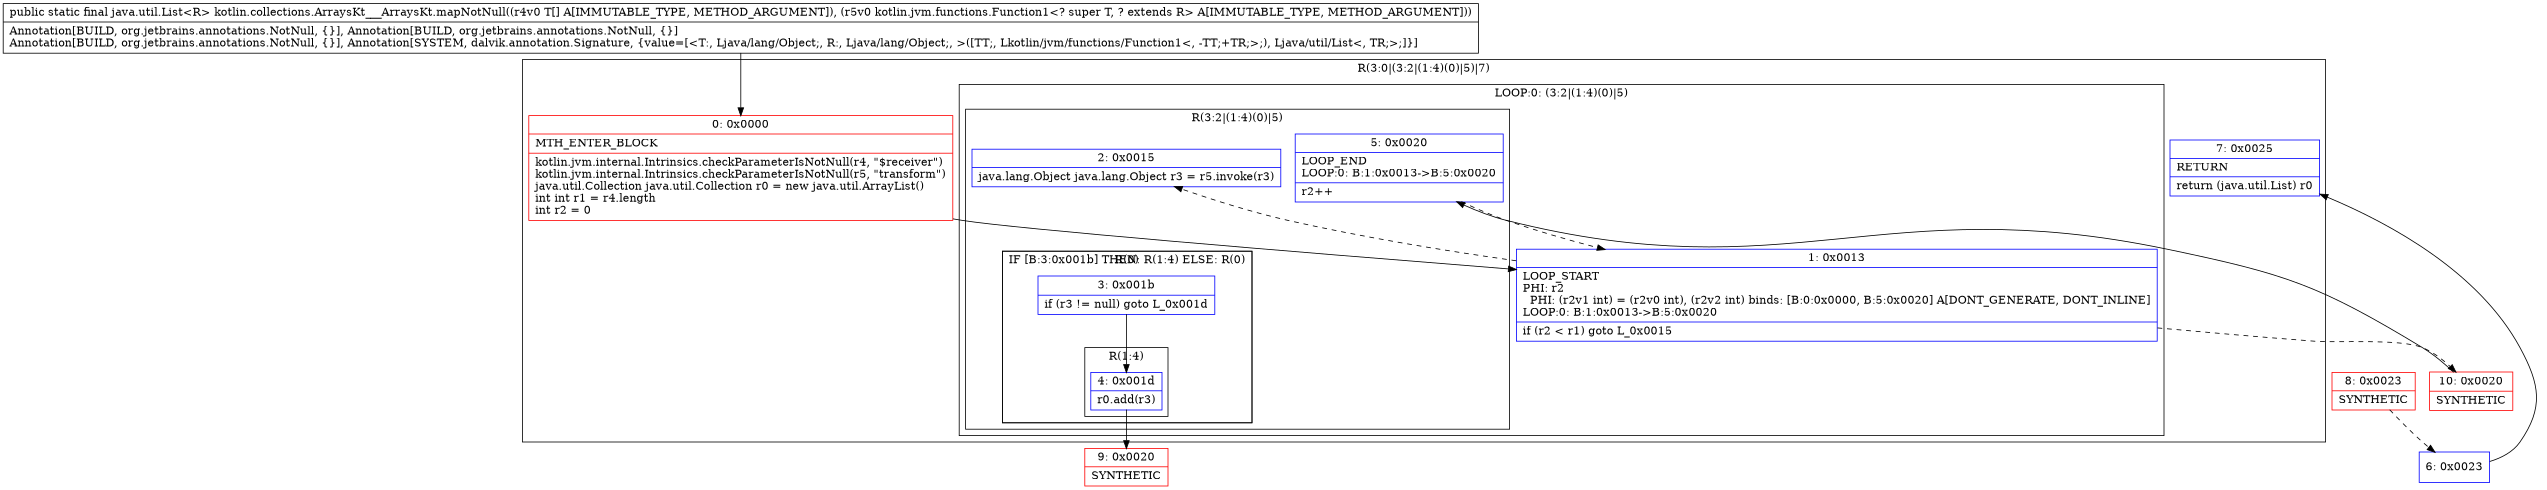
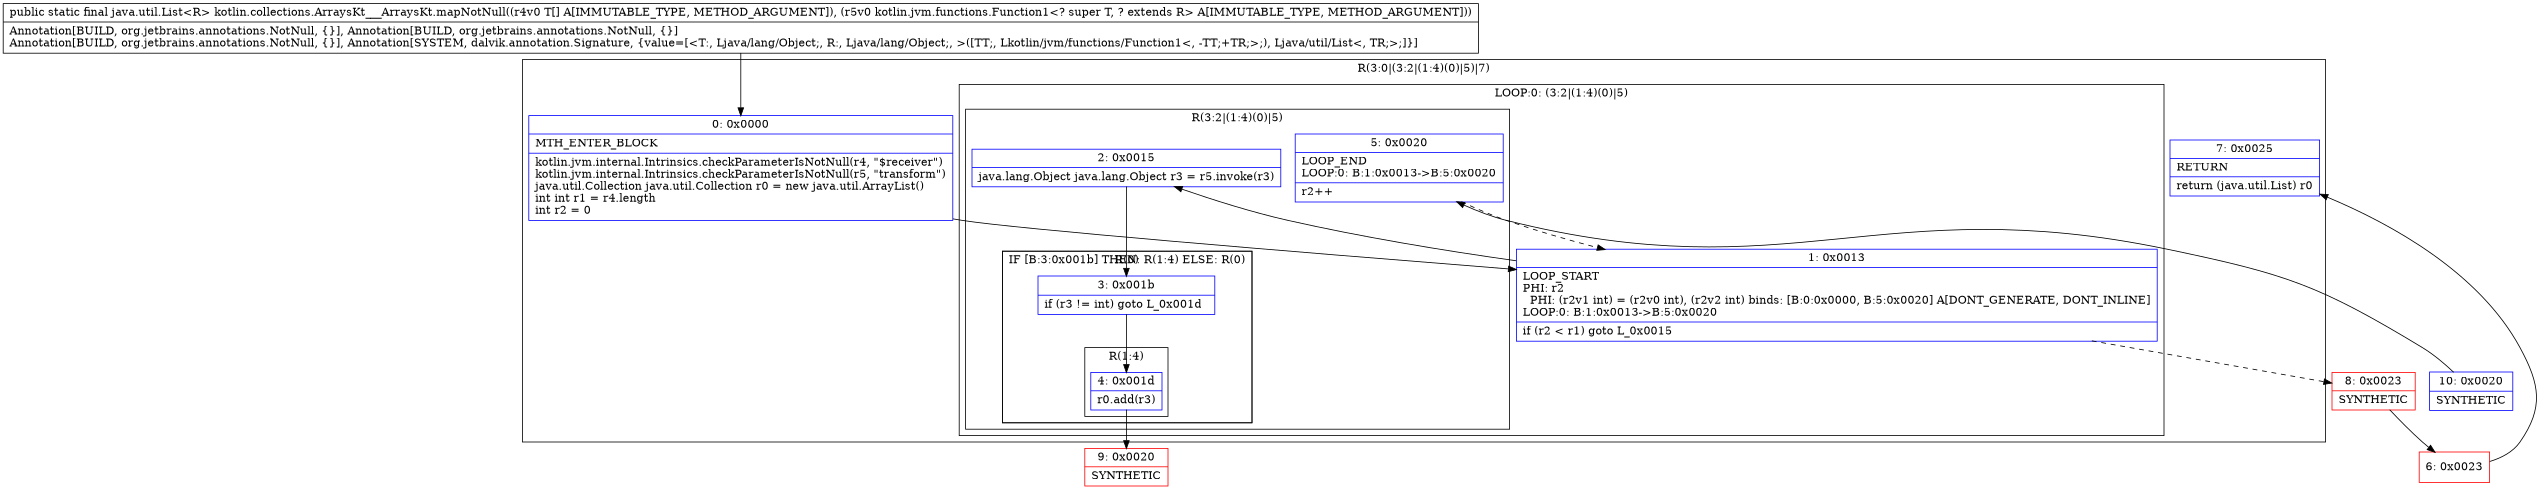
(741, 168) -> (741, 168)
none -> (1126, 227)
(1347, 233) -> (1347, 233)
(1126, 304) -> (1123, 304)
(2307, 341) -> (2208, 361)
(2471, 391) -> (2471, 391)
(2409, 429) -> (2409, 429)
(2454, 467) -> (2454, 467)
